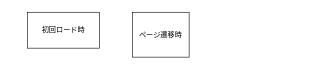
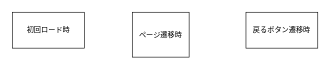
(63, 30) -> (48, 30)
none -> (282, 30)
